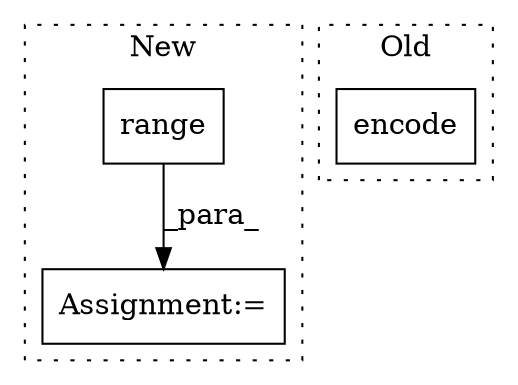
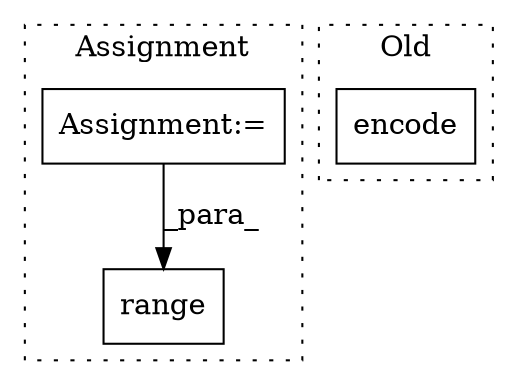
(164, 49) -> (164, 49)
(164, 206) -> (164, 206)
